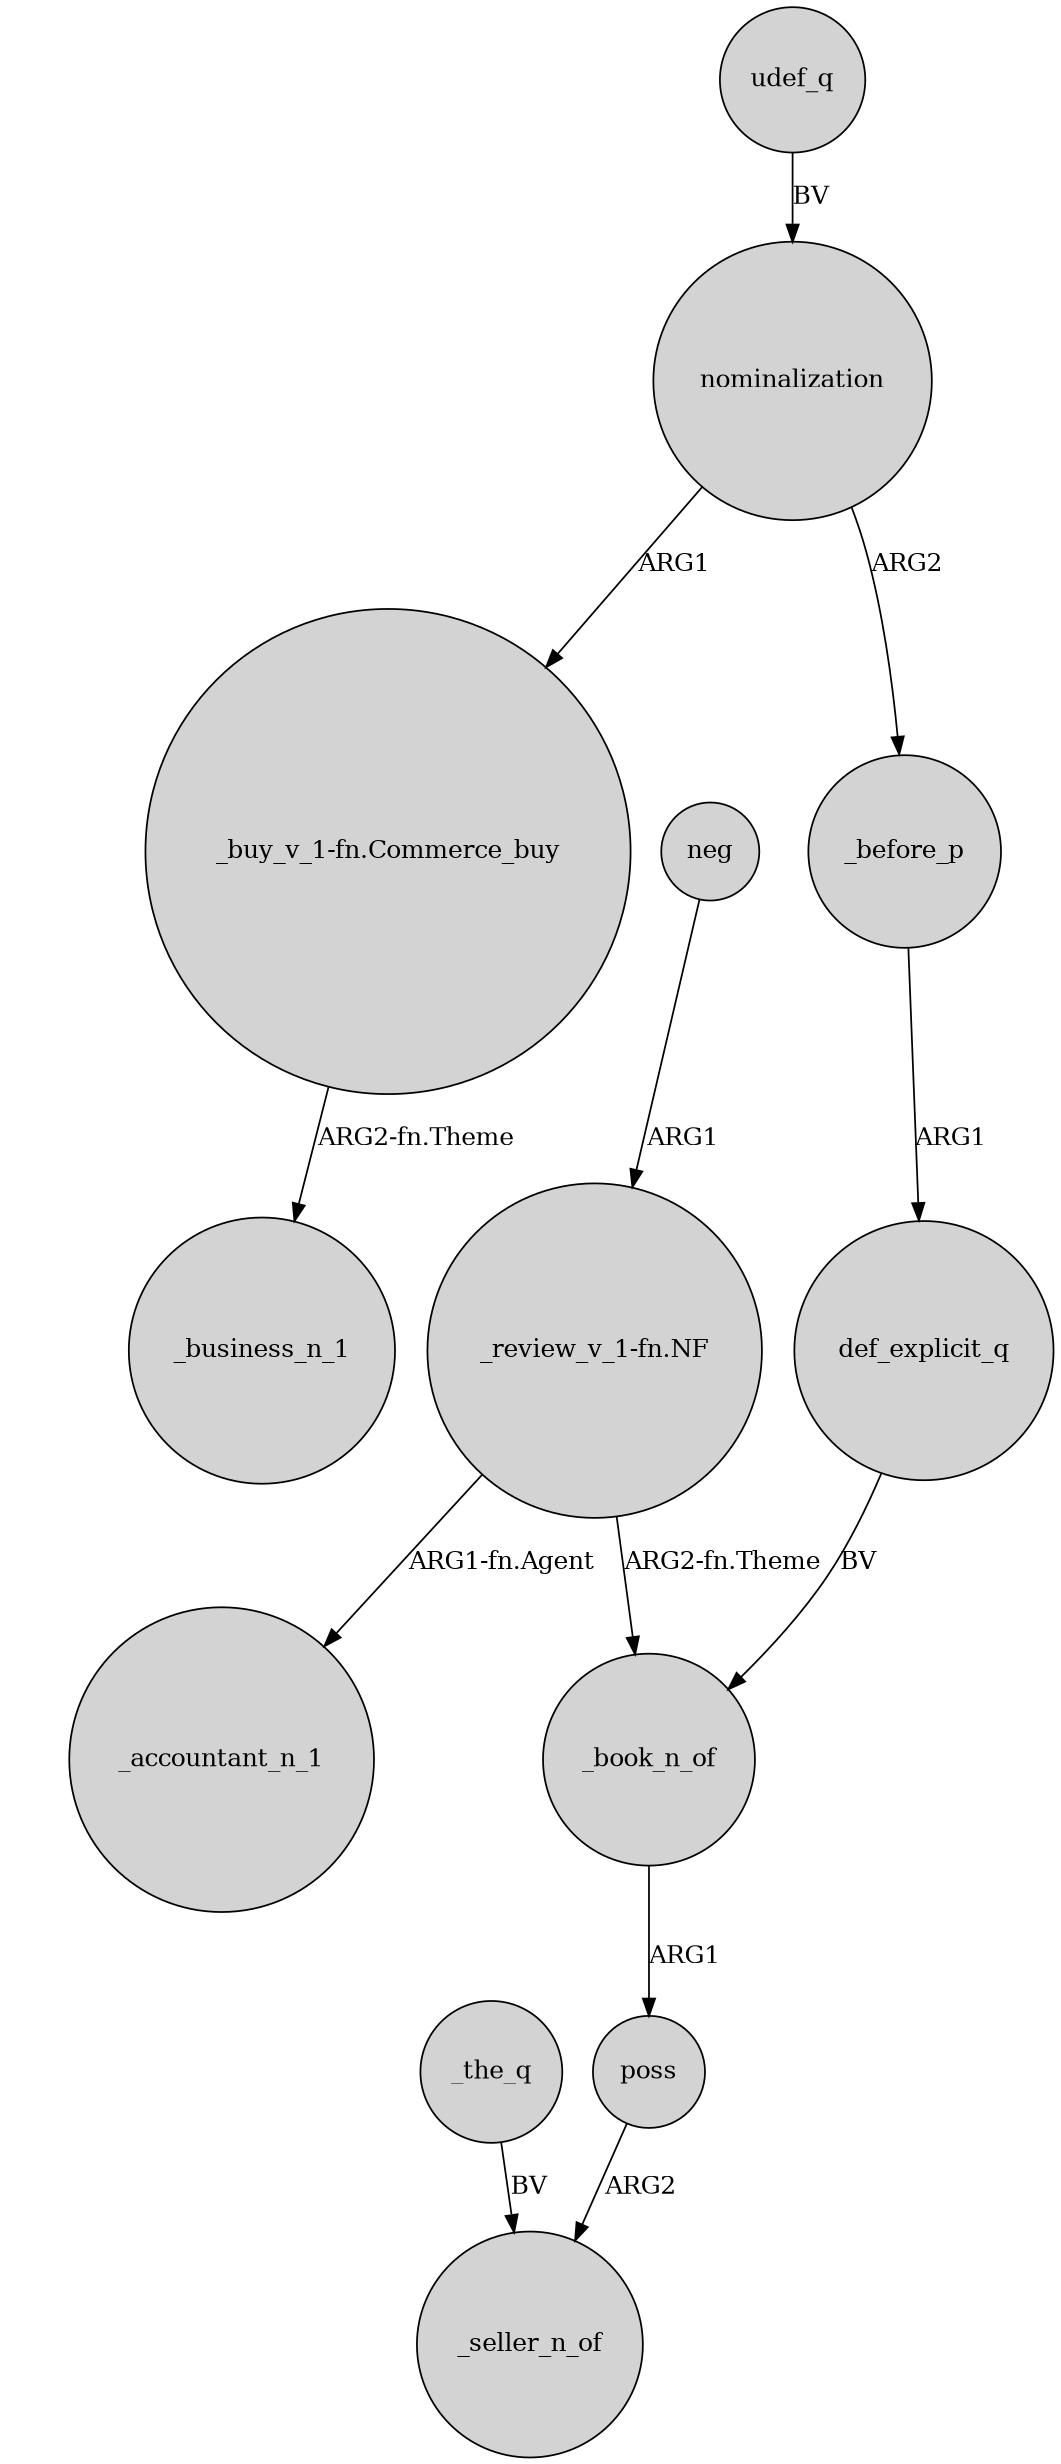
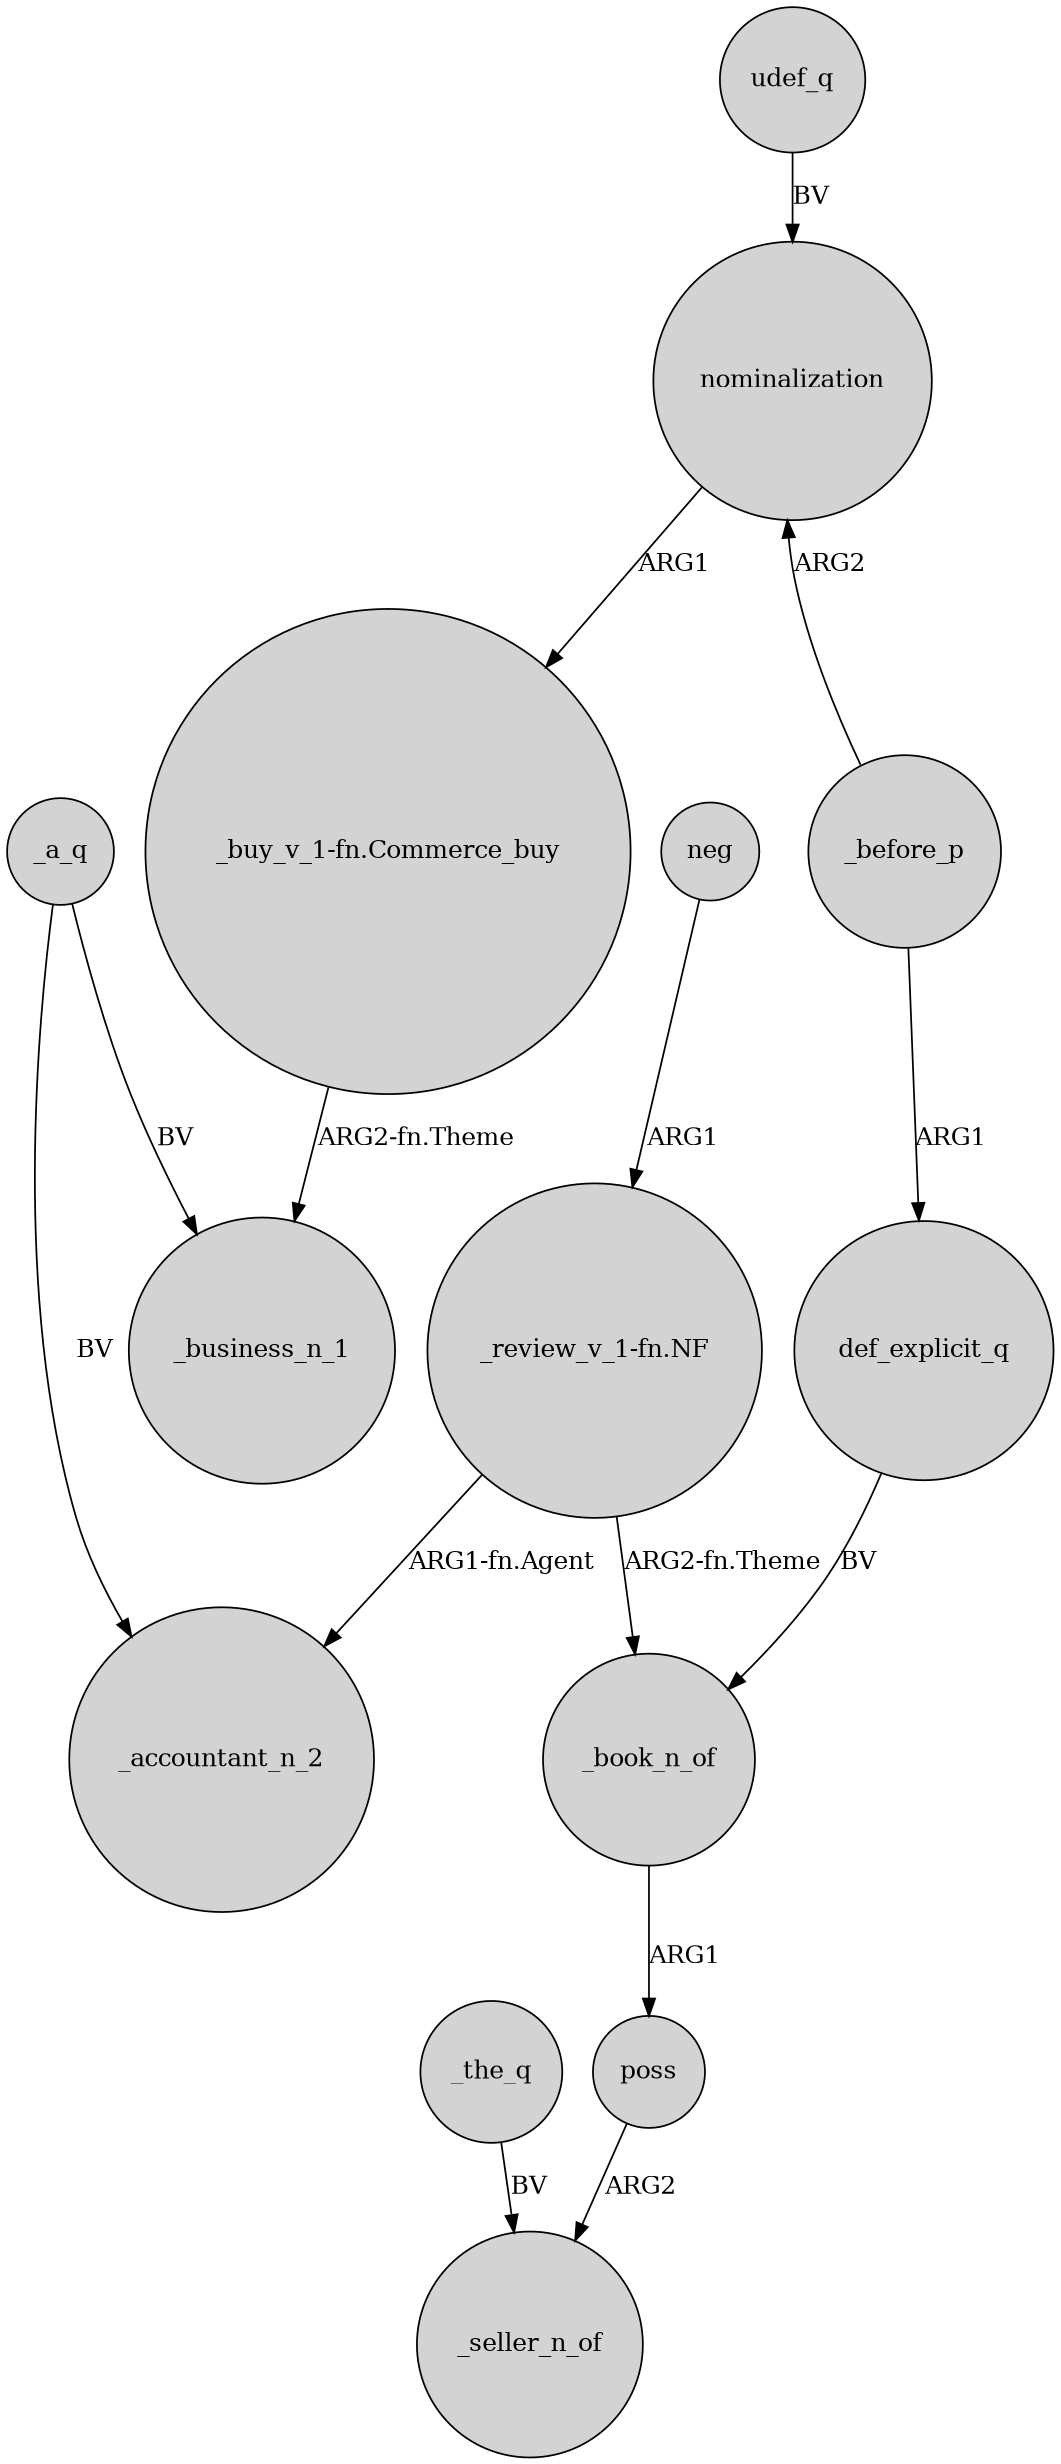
(882, 620) -> (815, 654)
none -> (61, 852)
(222, 1760) -> (222, 1760)
